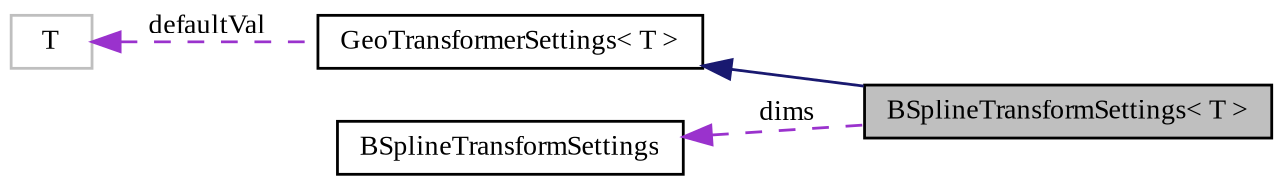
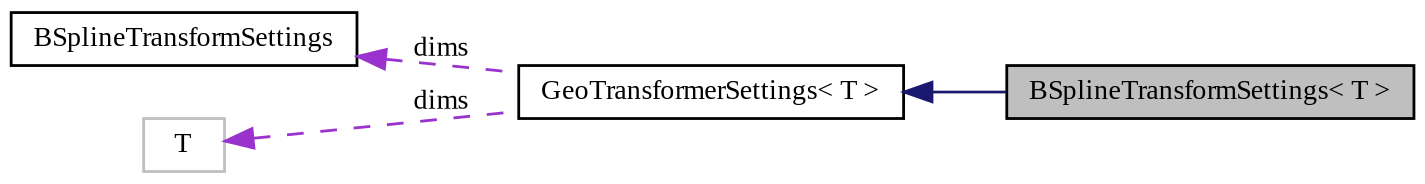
(205, 26) -> (438, 102)
(788, 130) -> (452, 66)
